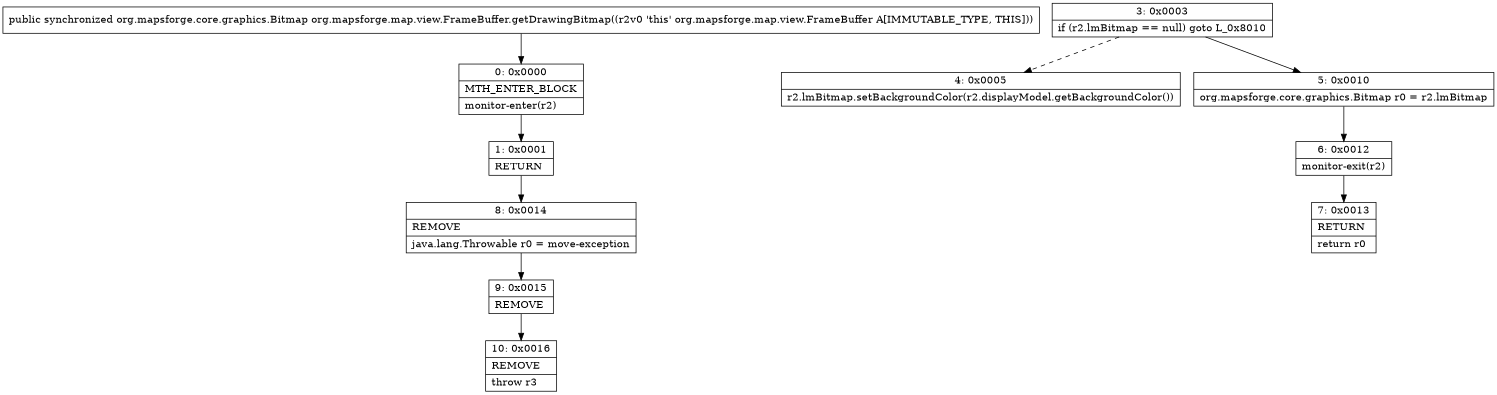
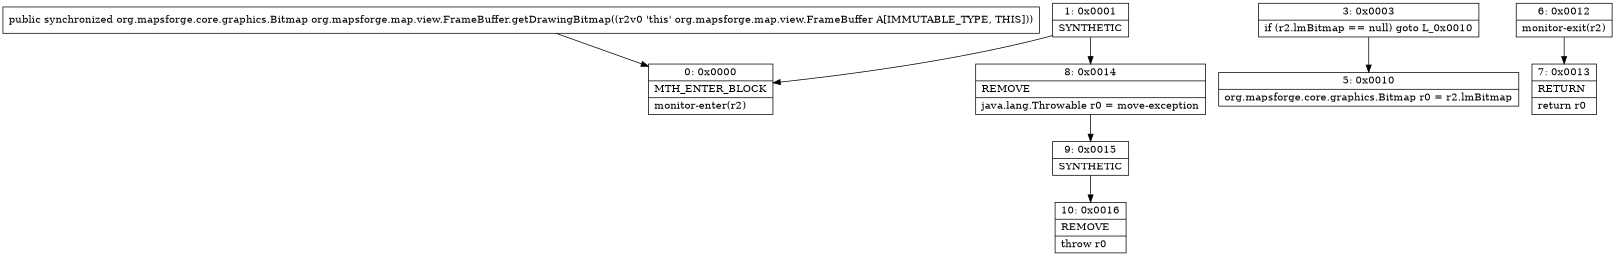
(1162, 28) -> (1369, 28)
(981, 89) -> none
(1344, 120) -> none
(521, 124) -> (917, 64)
(519, 167) -> (1091, 28)
(519, 305) -> (1091, 167)
(515, 382) -> (1084, 244)
